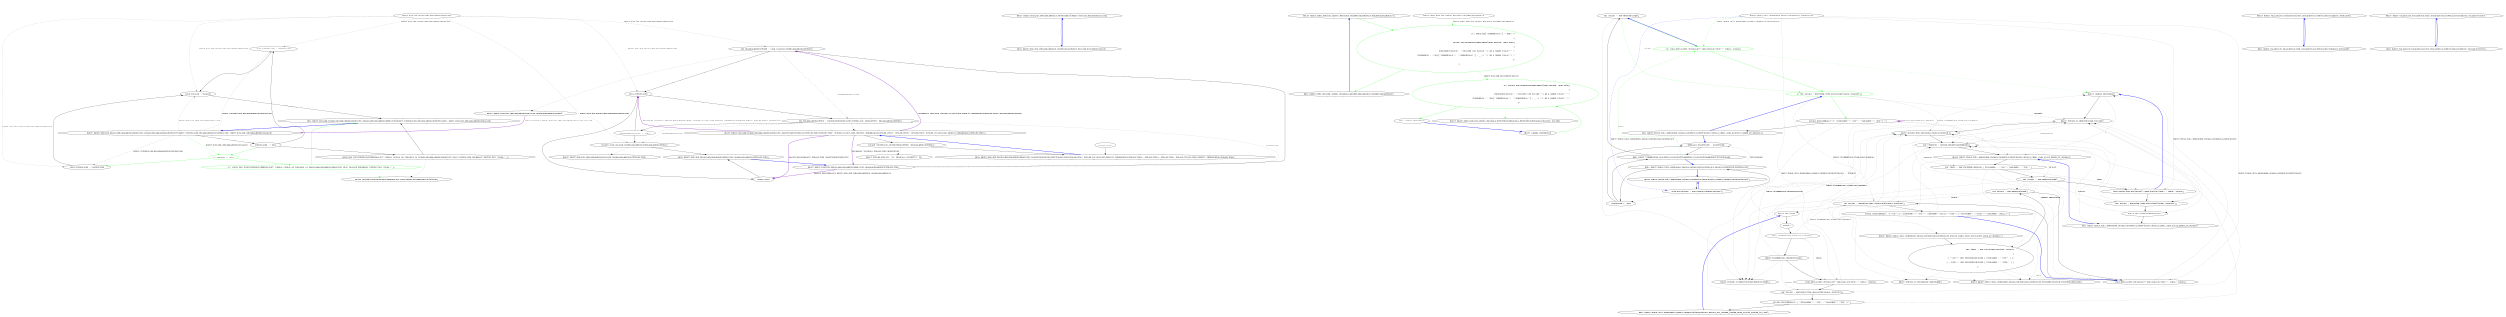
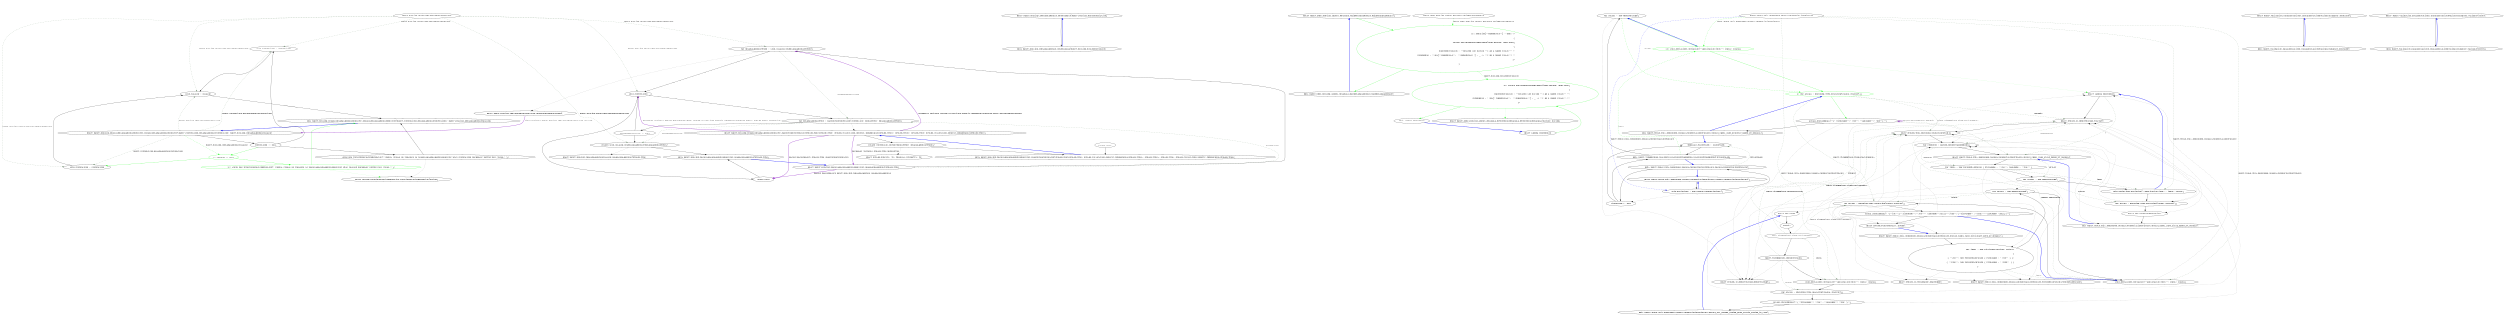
none -> (1887, 226)
